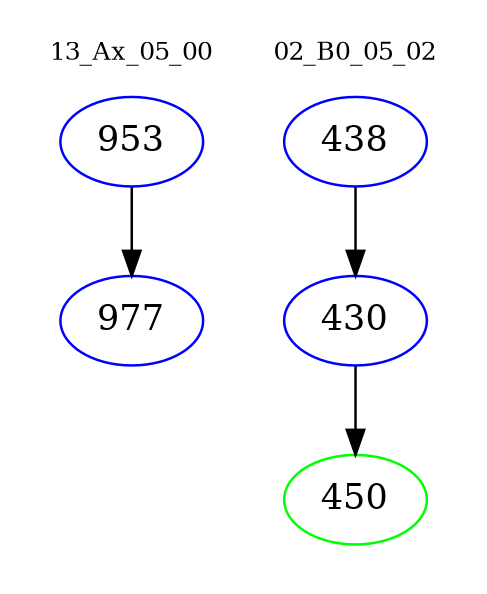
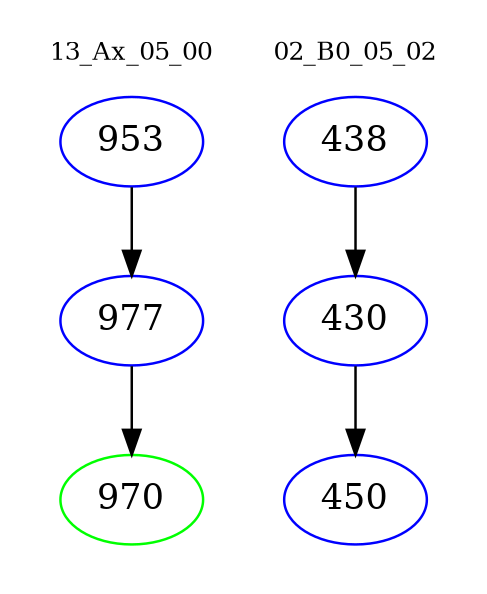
none -> (132, 500)
(356, 500) -> (356, 500)
